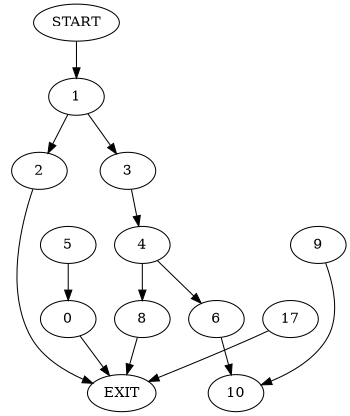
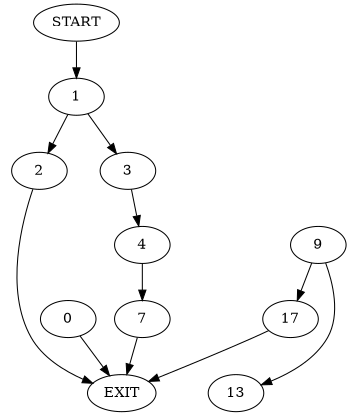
(68, 245) -> none
none -> (306, 277)
(142, 319) -> (142, 319)
(216, 319) -> none
(236, 393) -> (236, 393)
